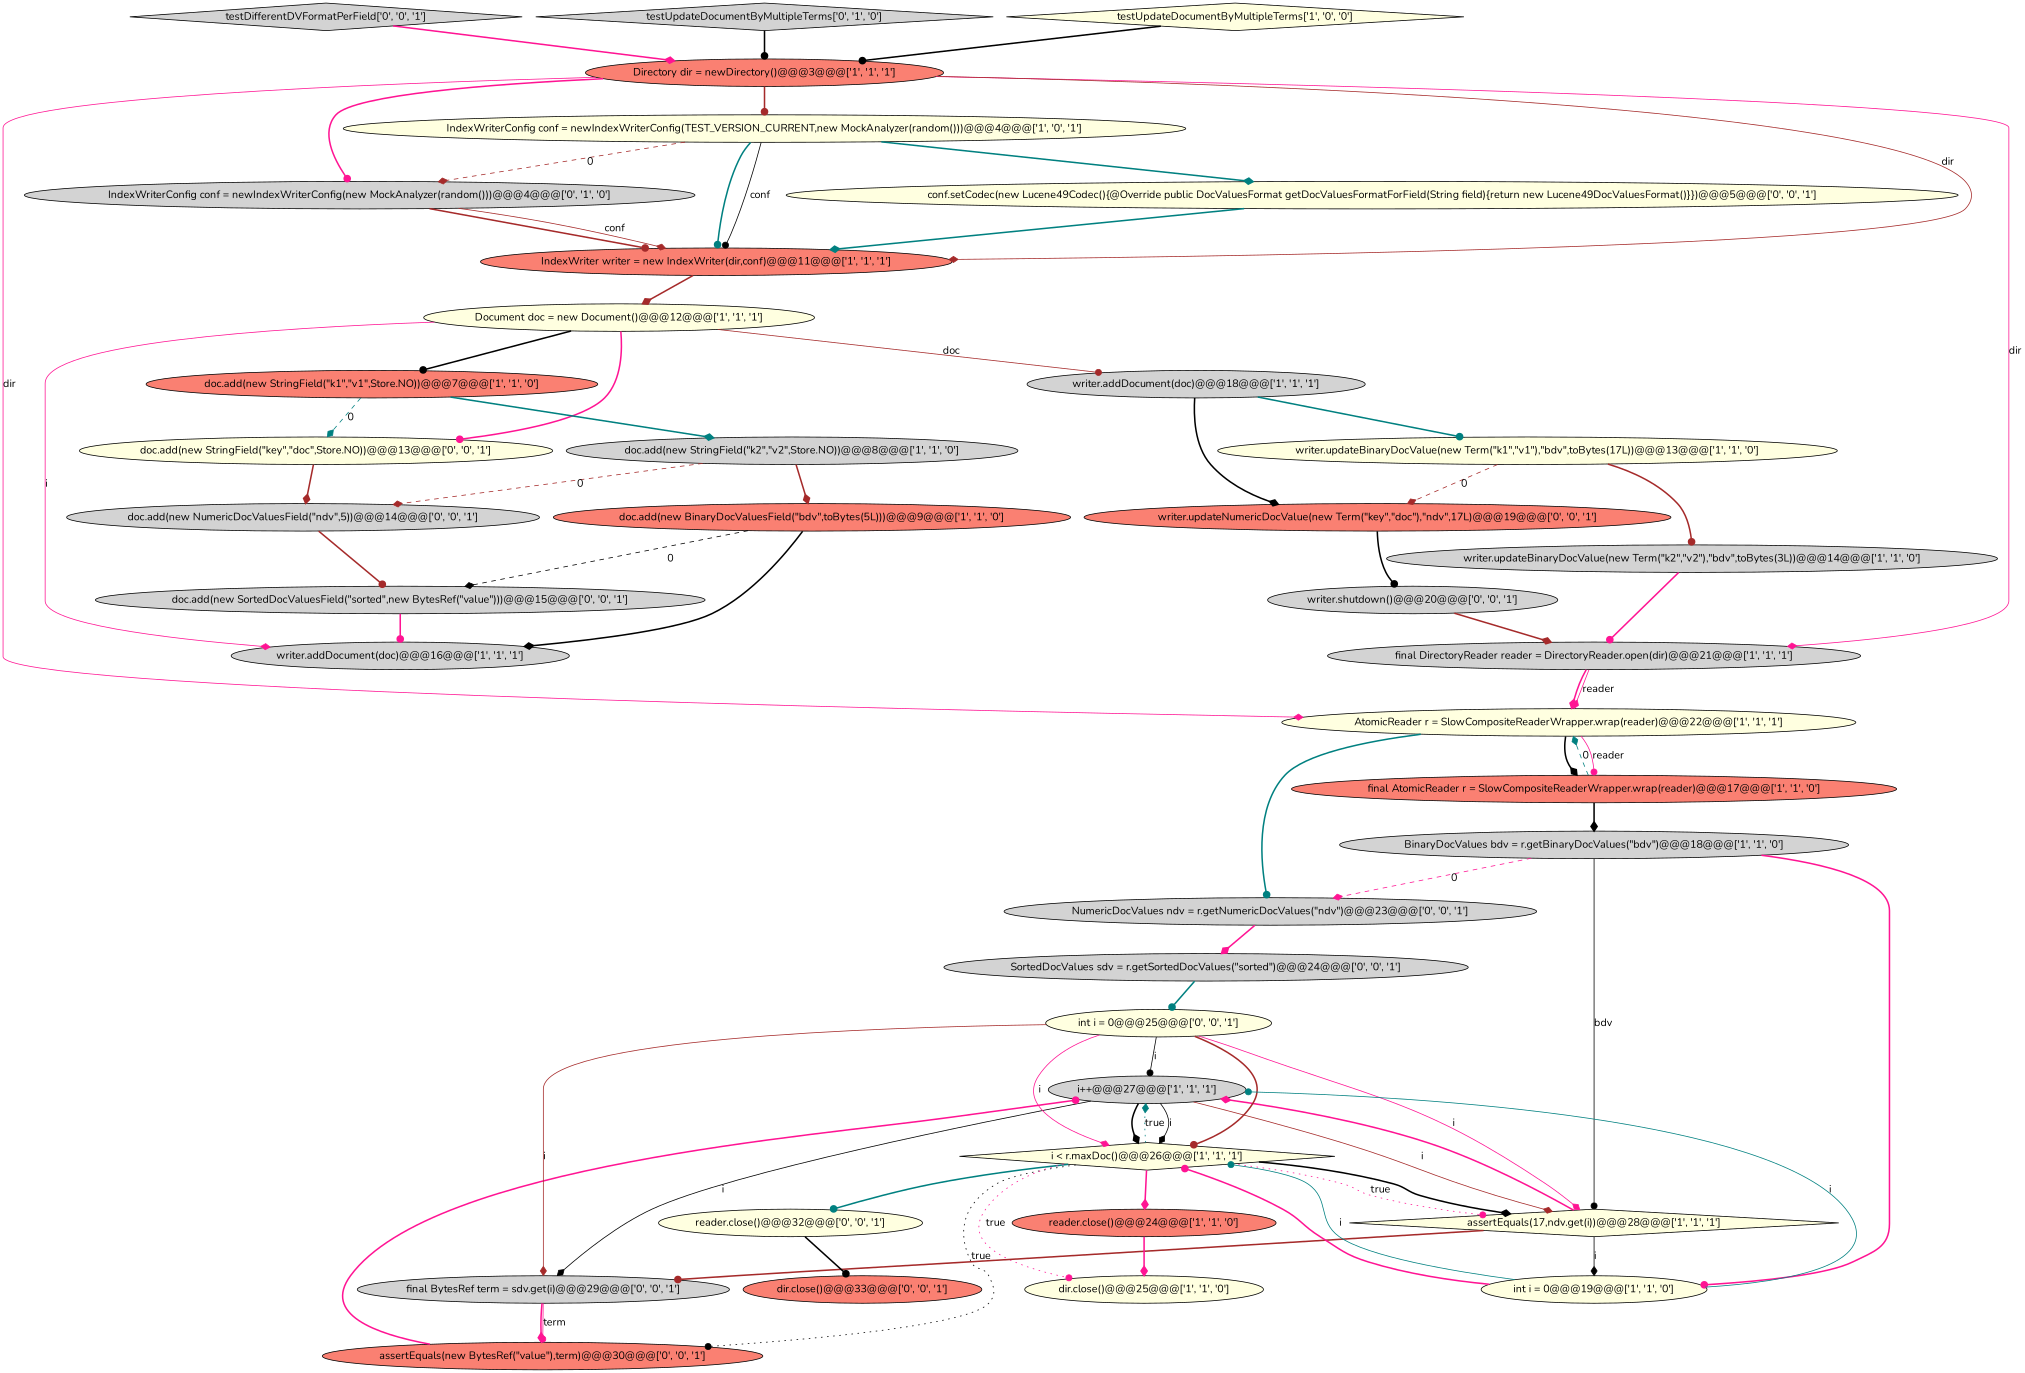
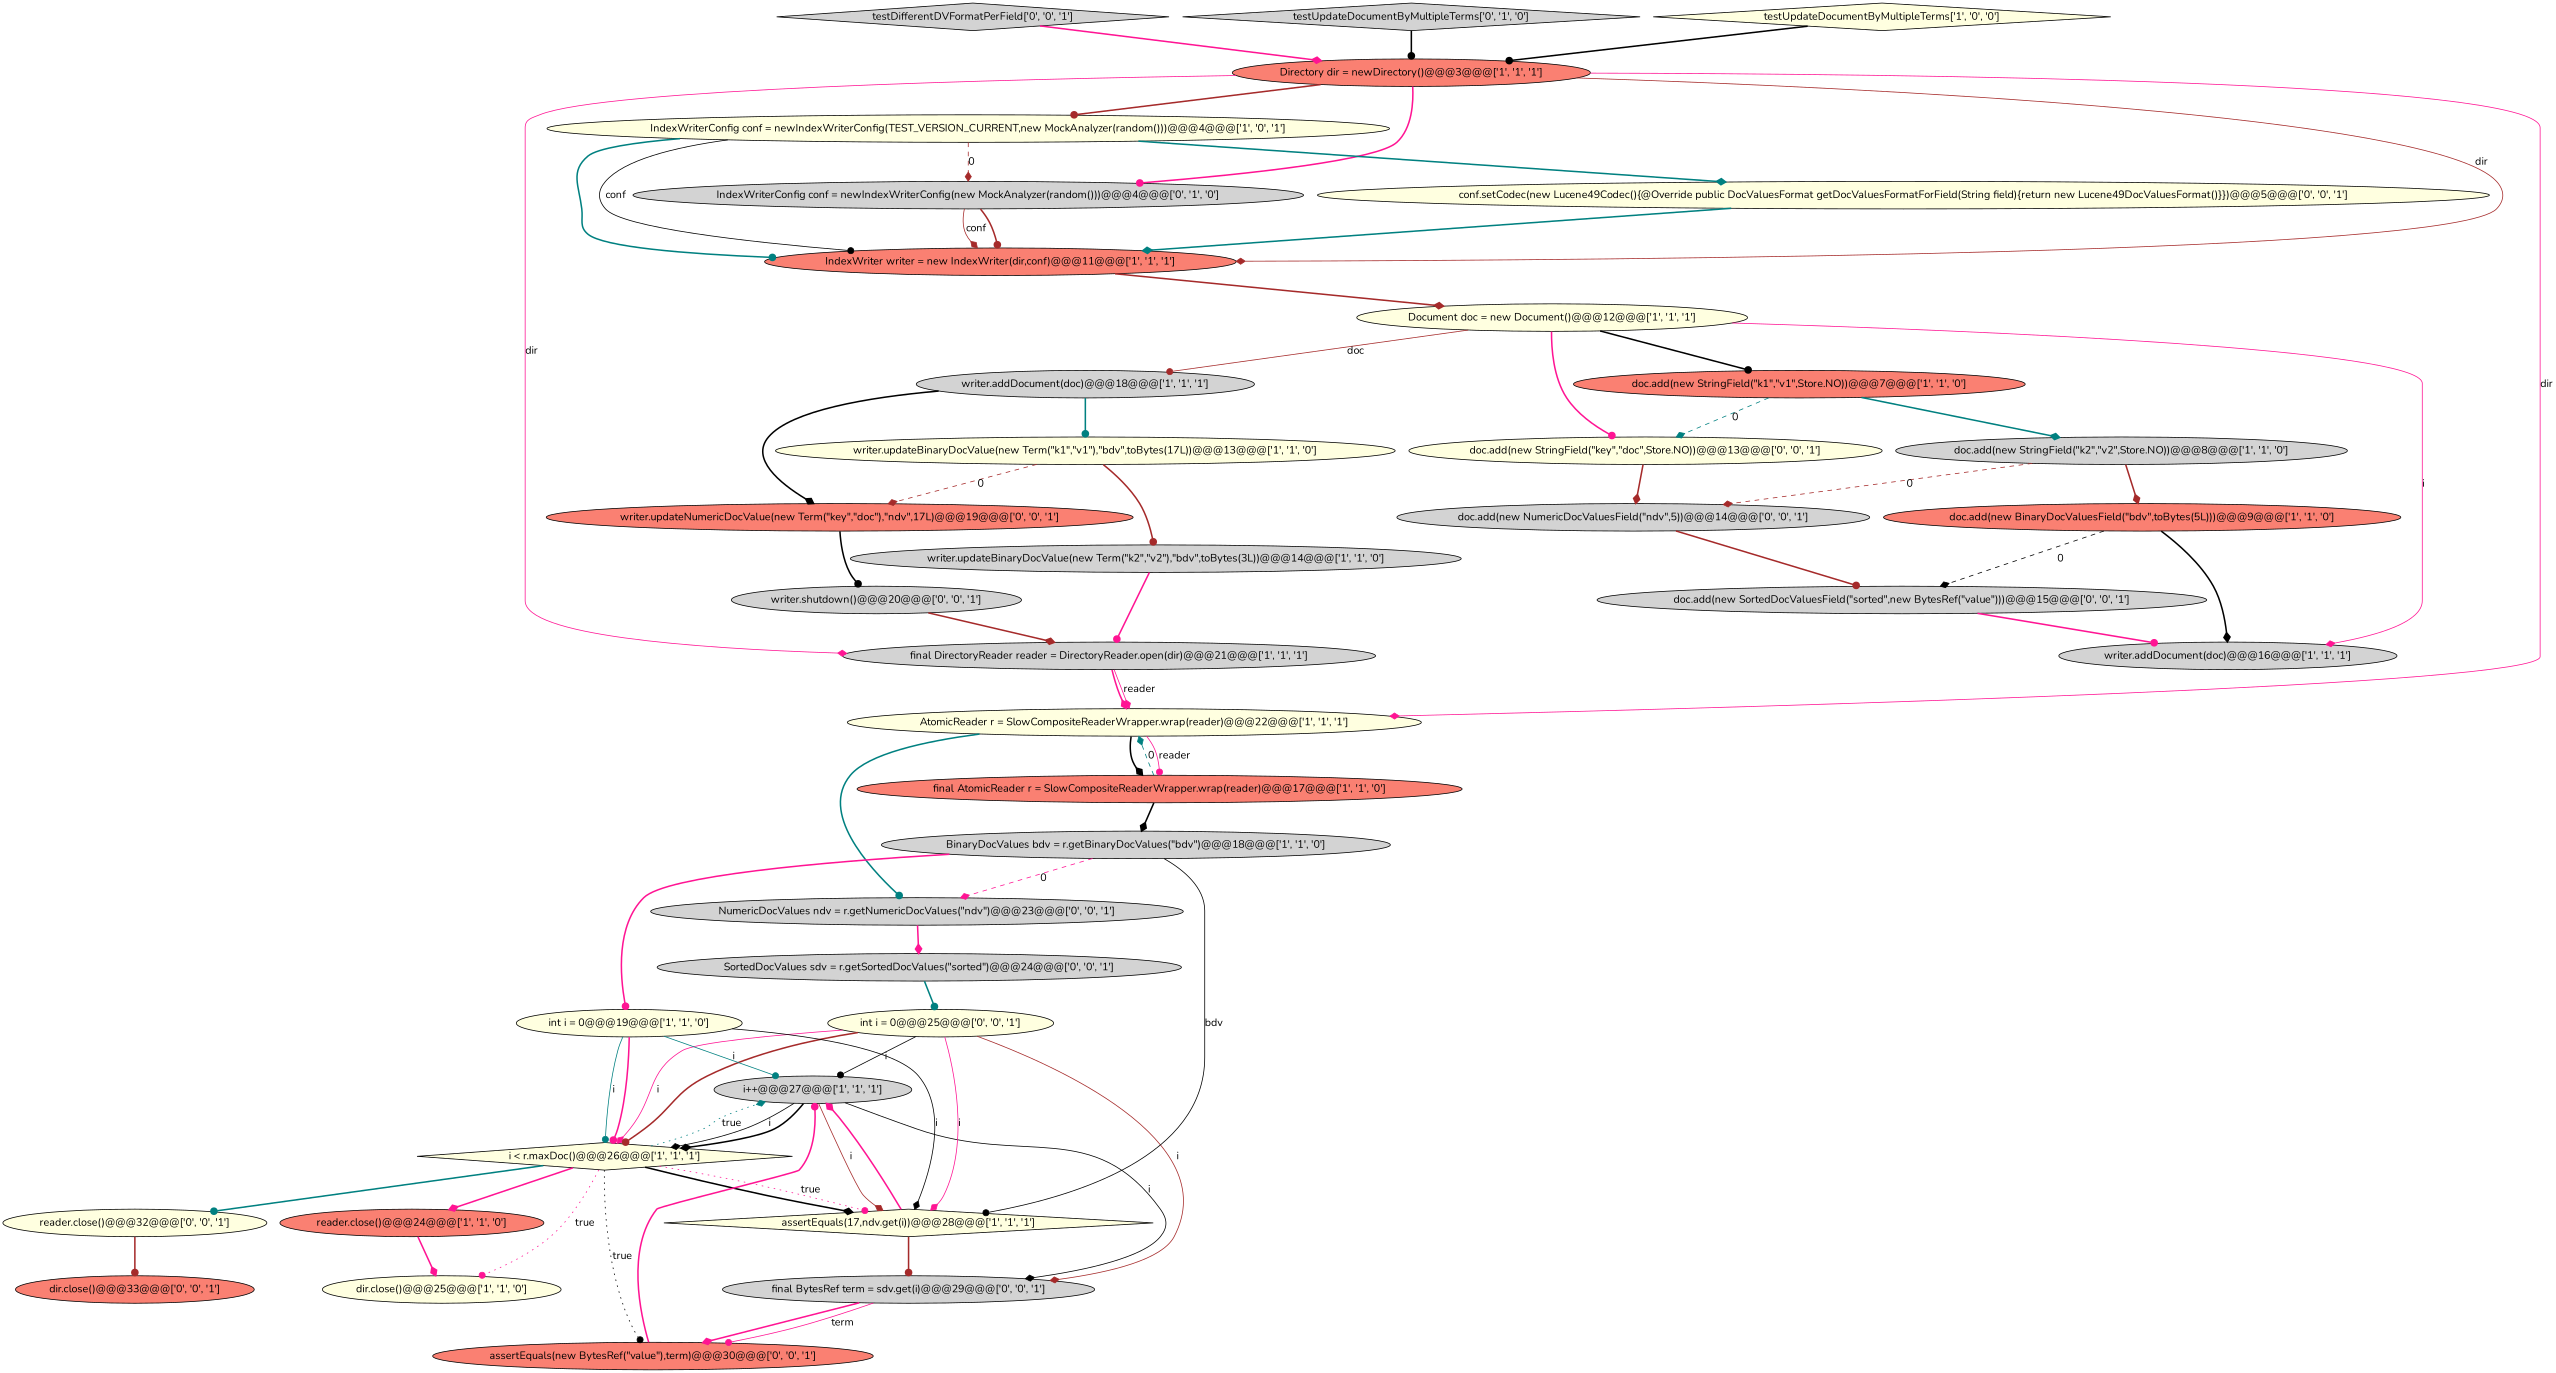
(1594, 1252) -> (892, 1059)
(824, 1254) -> (135, 1253)
